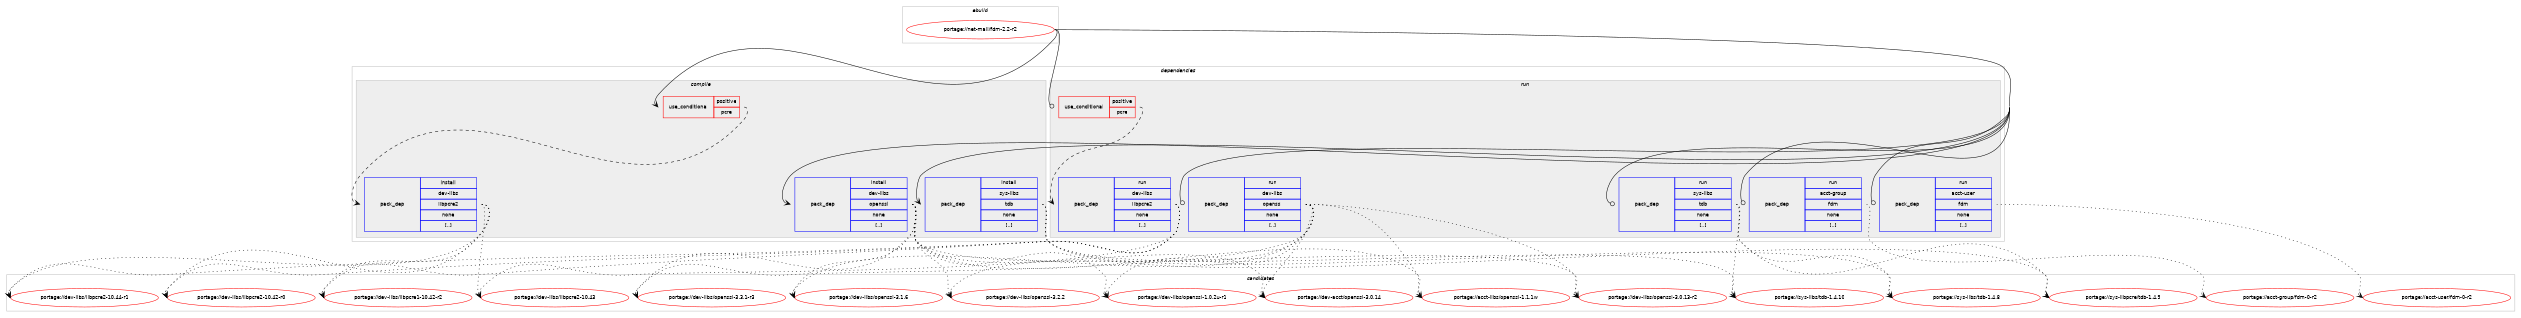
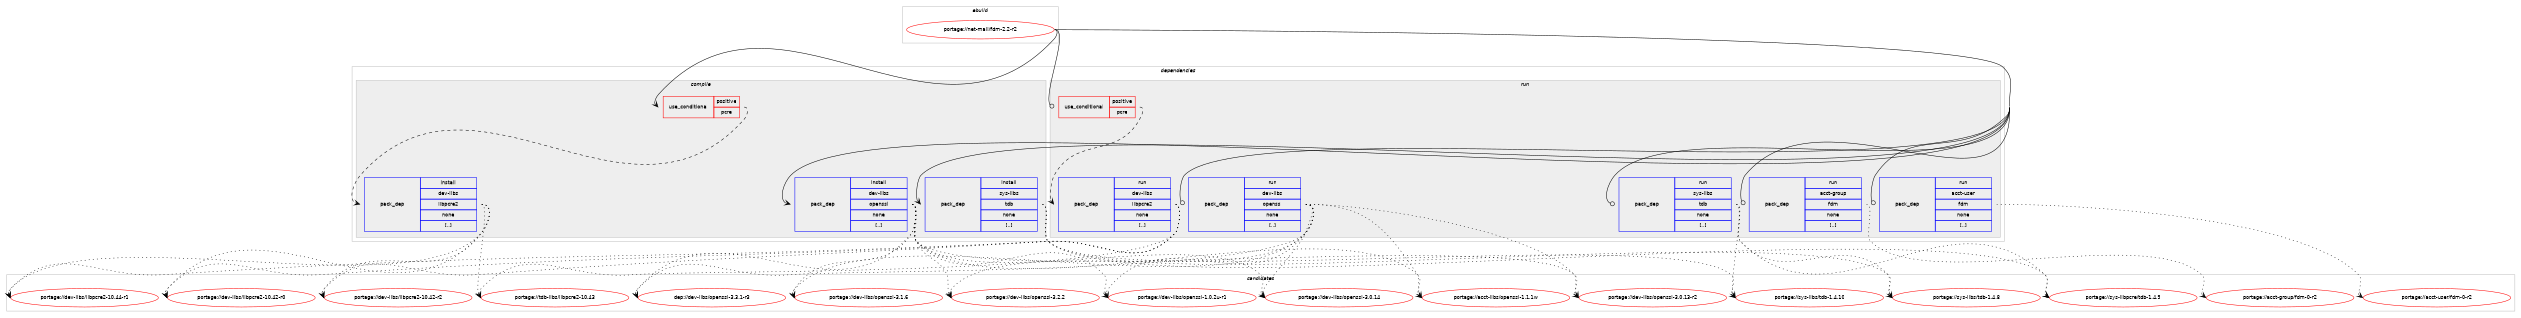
(398, 298) -> (398, 298)
(555, 298) -> (555, 298)
(712, 298) -> (712, 298)
(1339, 298) -> (1339, 298)
